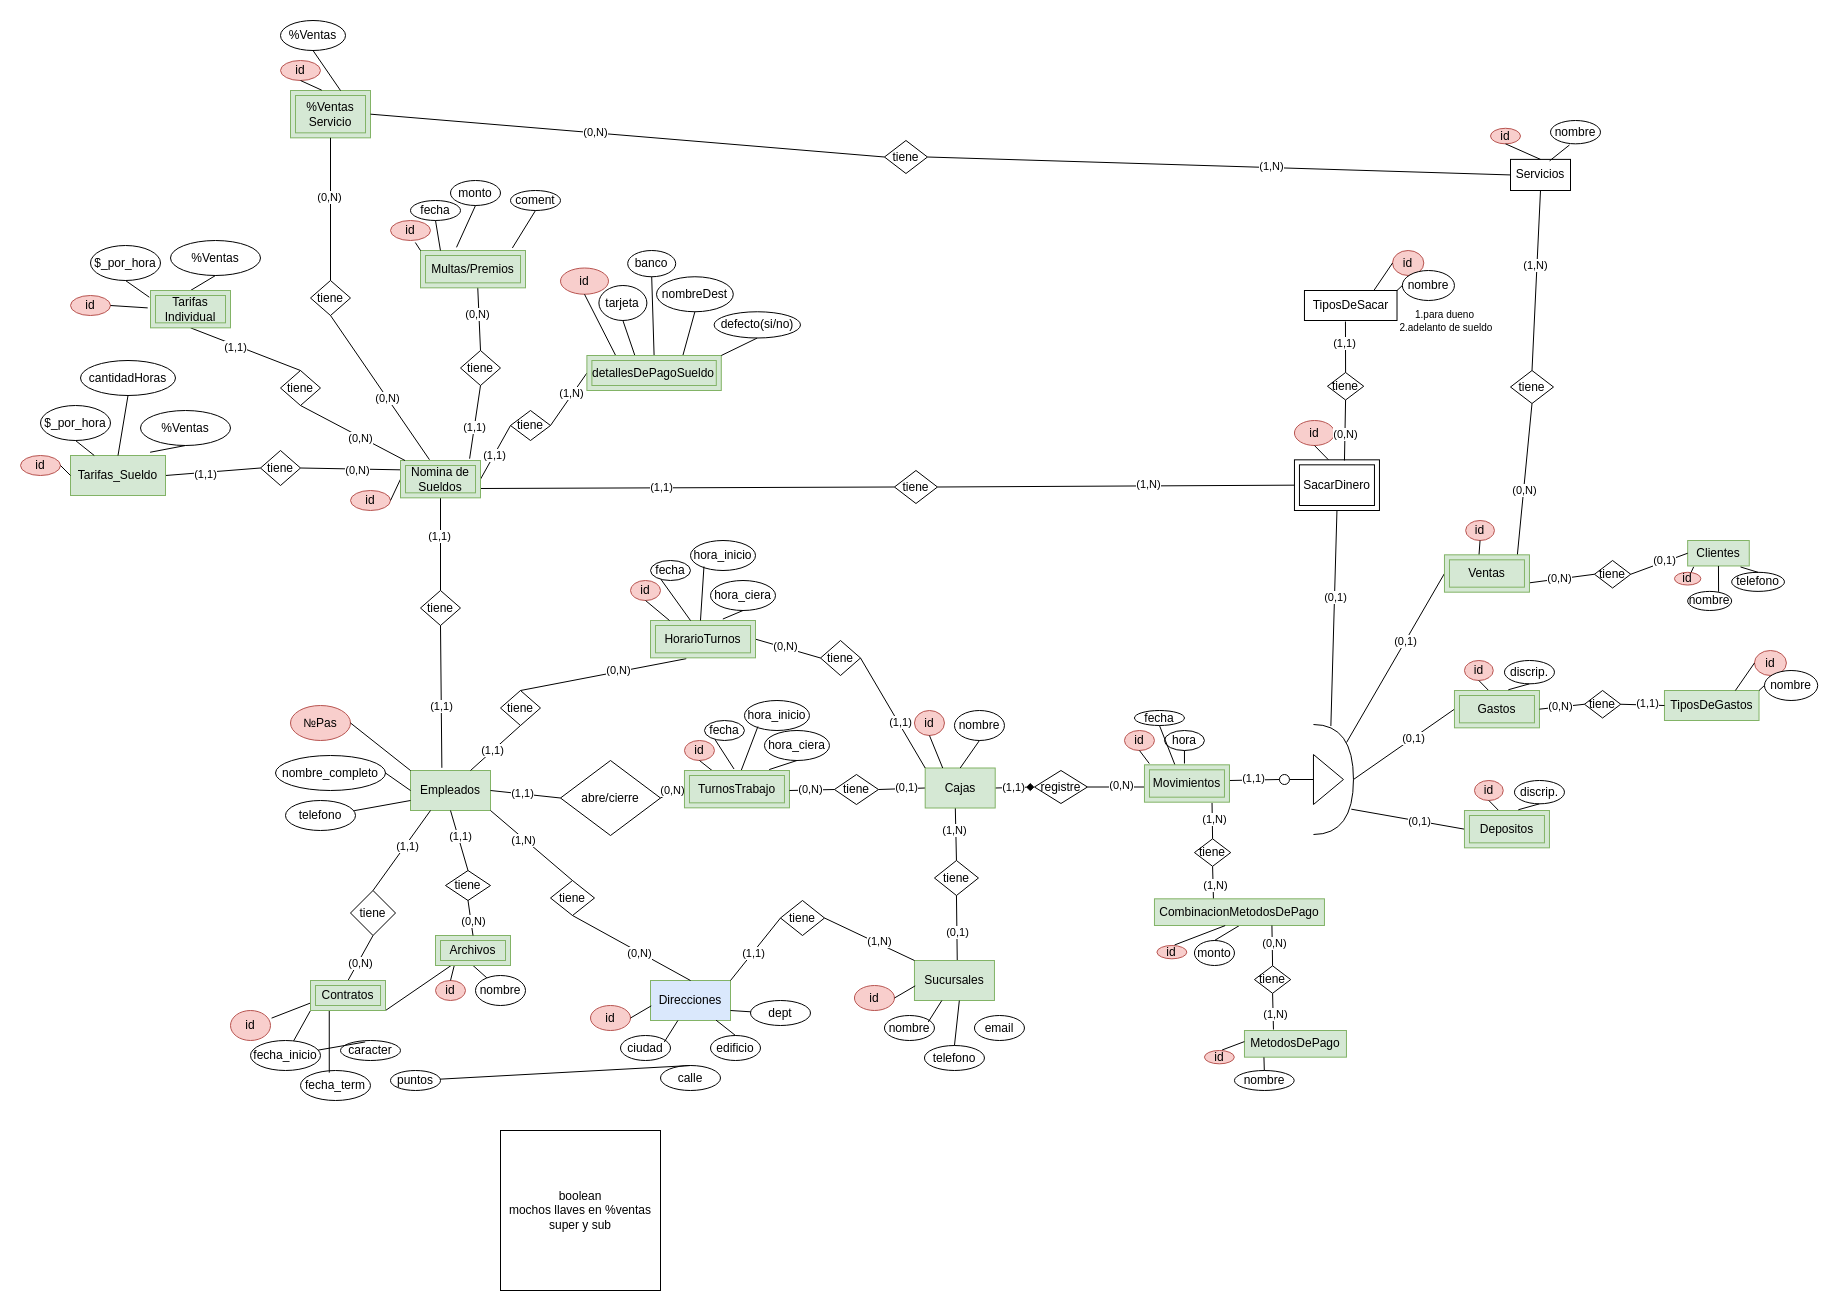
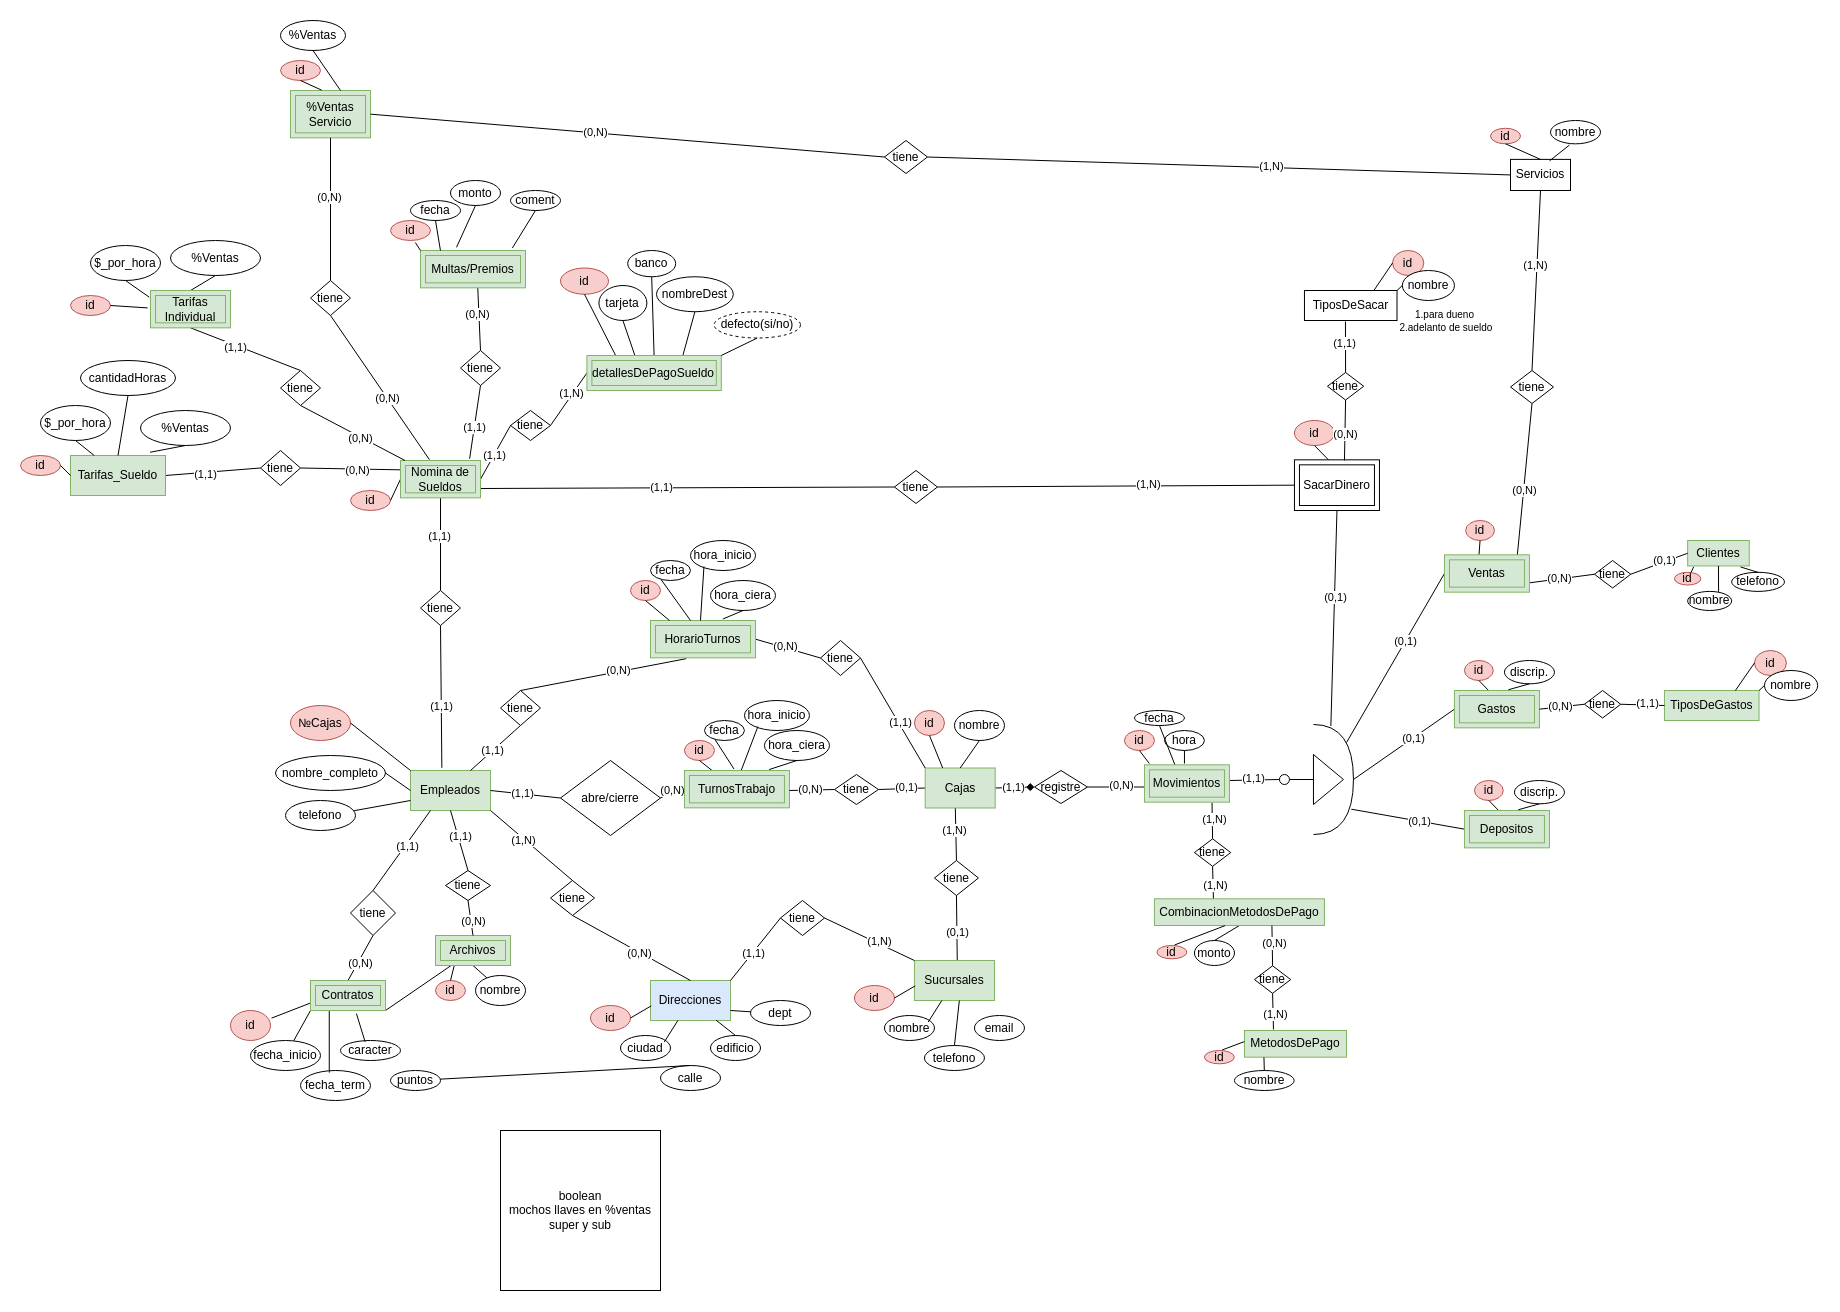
(757, 325) -> (757, 325)
(321, 724) -> (321, 724)
(342, 1046) -> (361, 1028)
